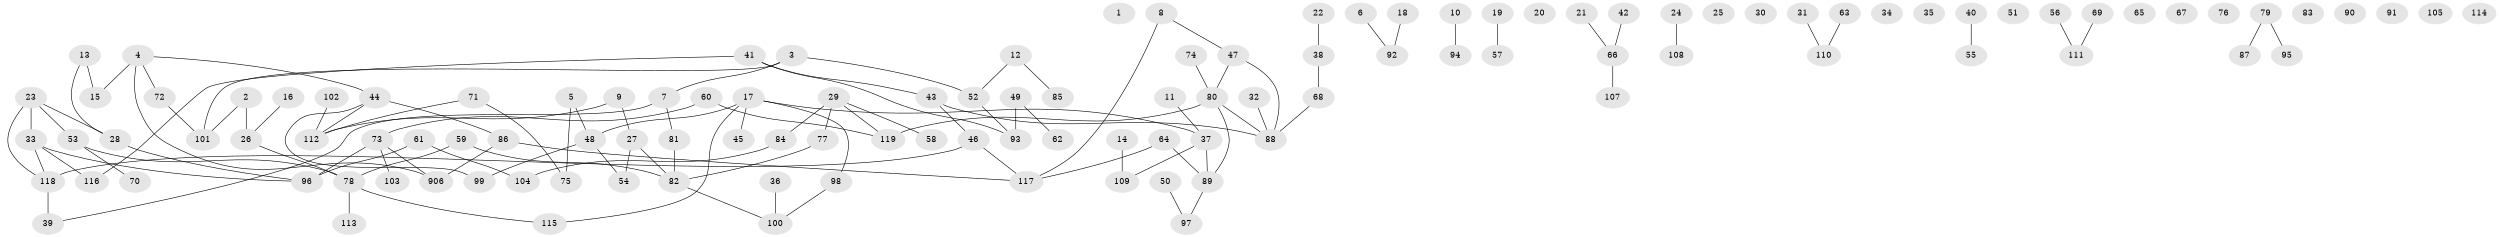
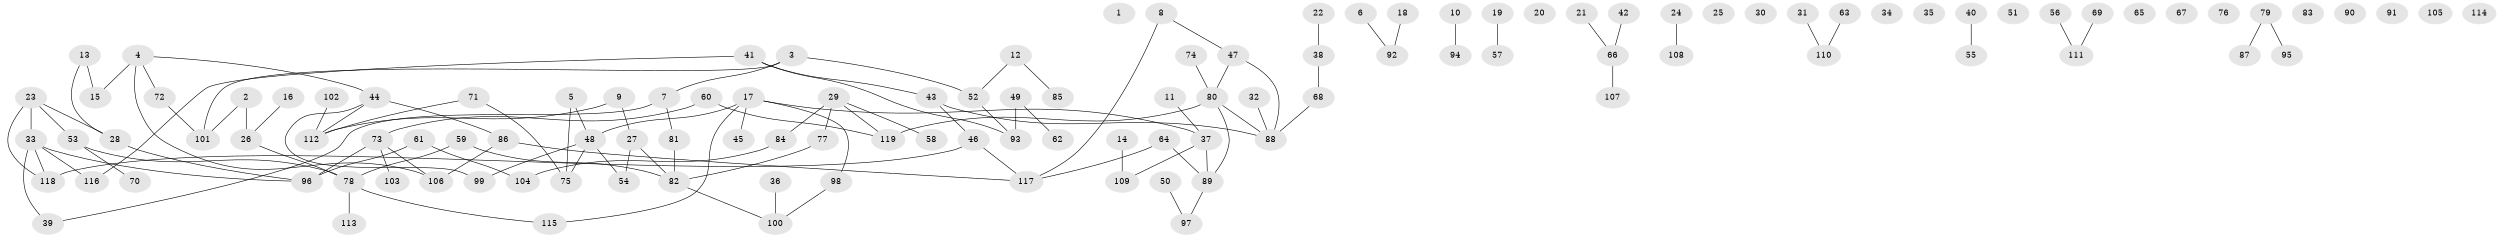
none -> (579, 159)
(436, 182) -> (436, 182)
(48, 203) -> (24, 185)
